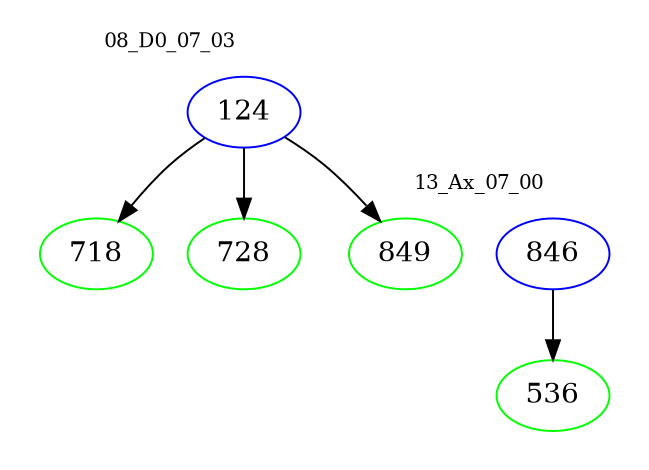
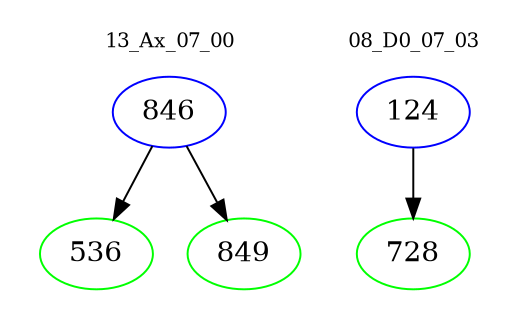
(346, 185) -> (202, 174)
(96, 254) -> none
